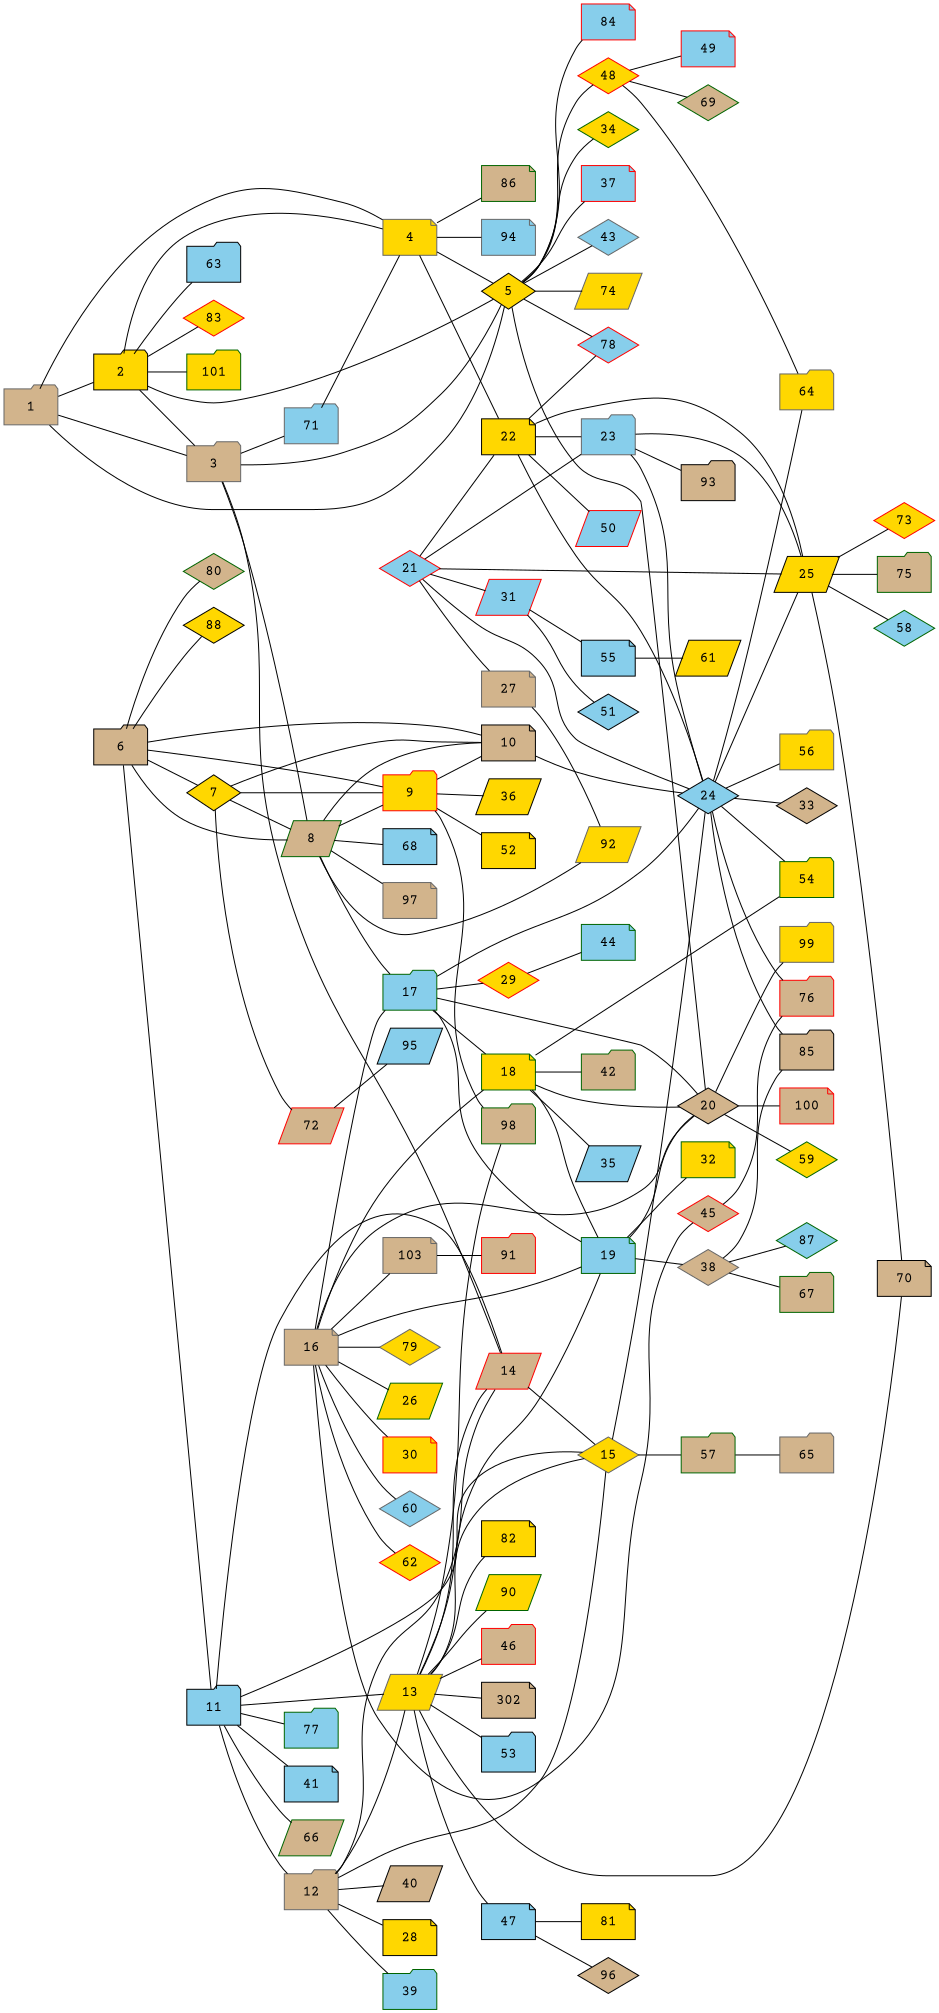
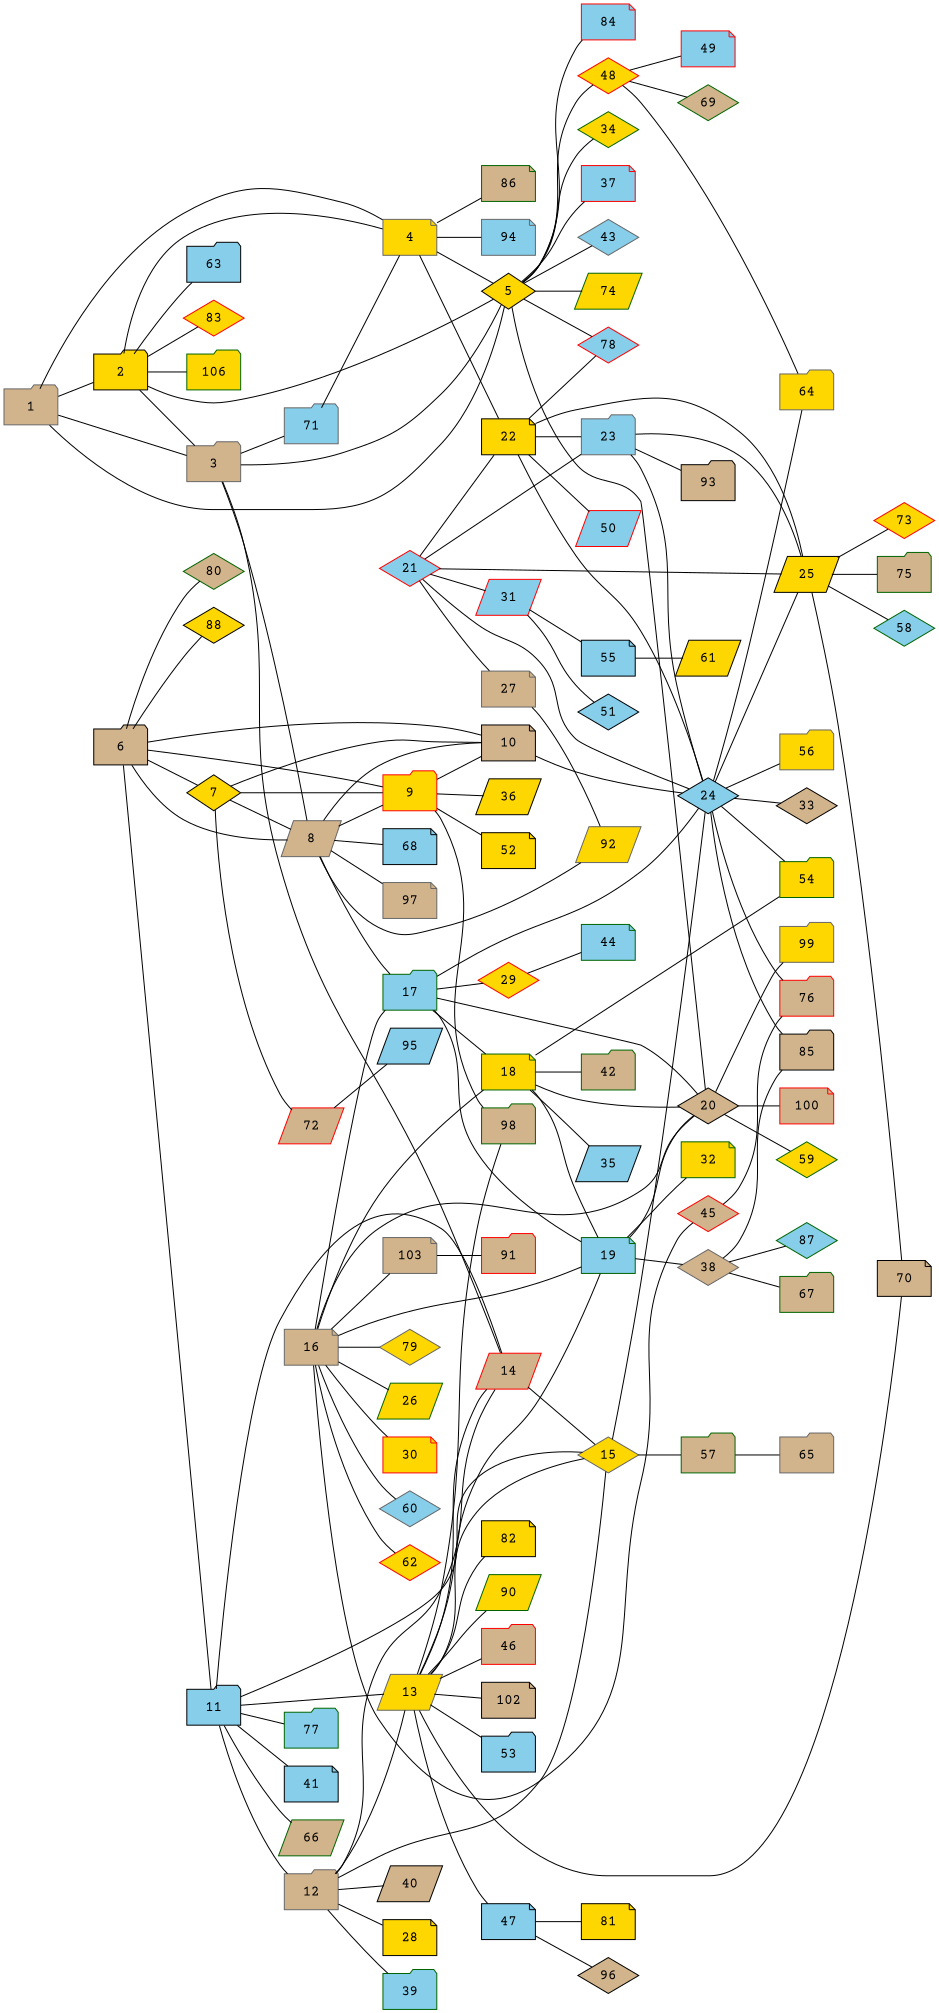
(608, 291) -> (608, 291)
(214, 372) -> (214, 372)
(311, 839) -> (311, 839)
(508, 1700) -> (508, 1700)
